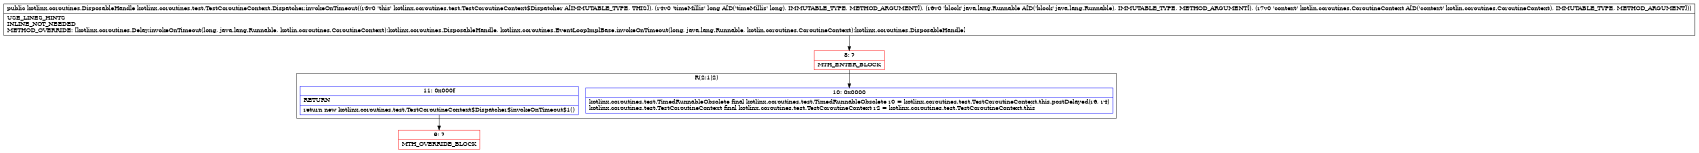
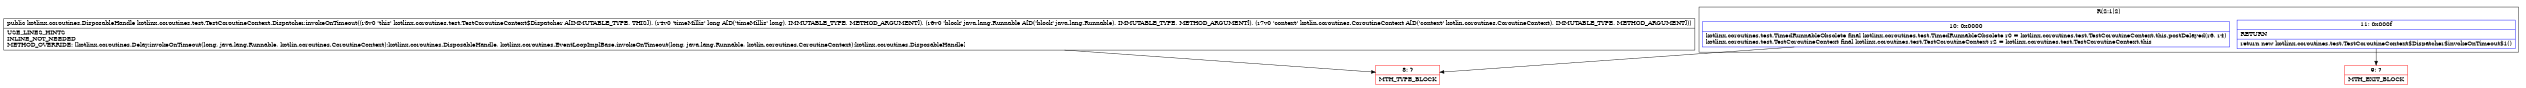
(849, 65) -> (1408, 79)
(849, 77) -> (1619, 59)
(439, 144) -> (2376, 79)
